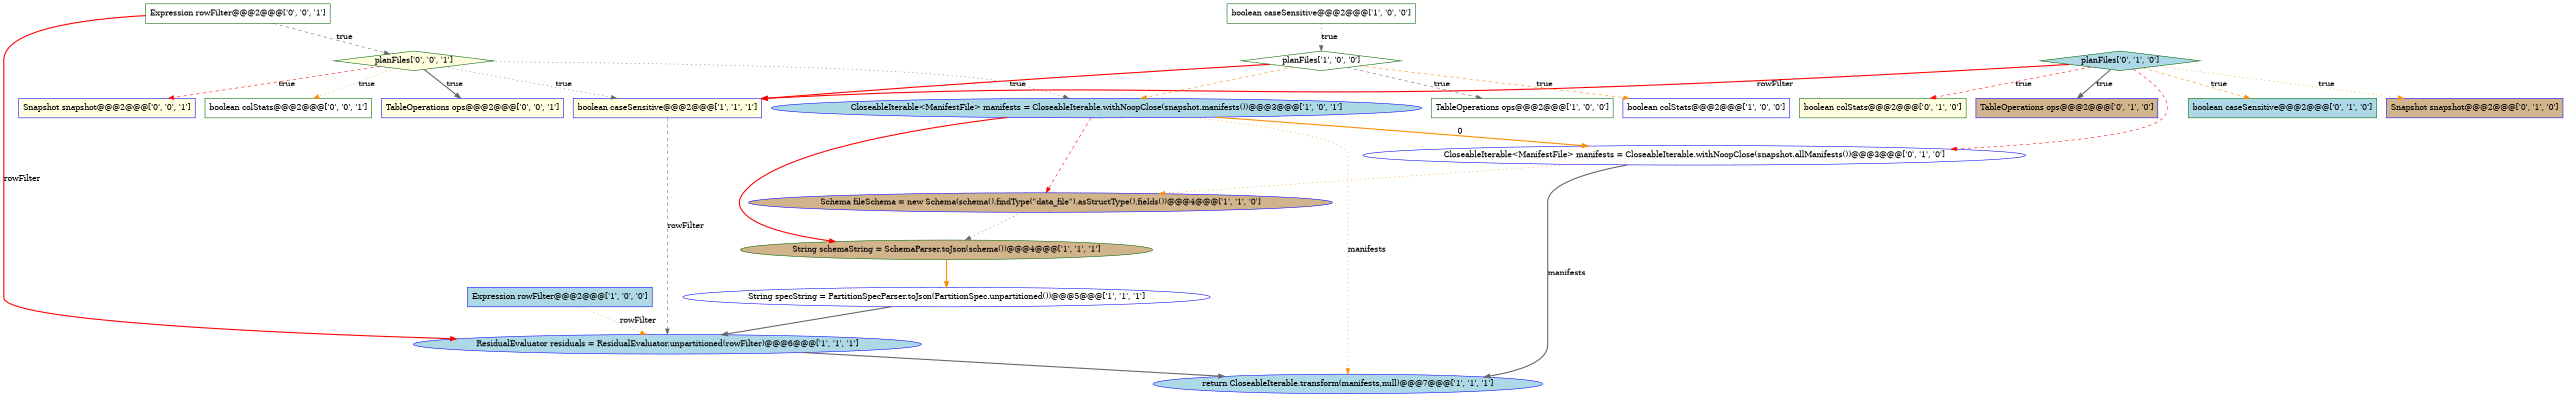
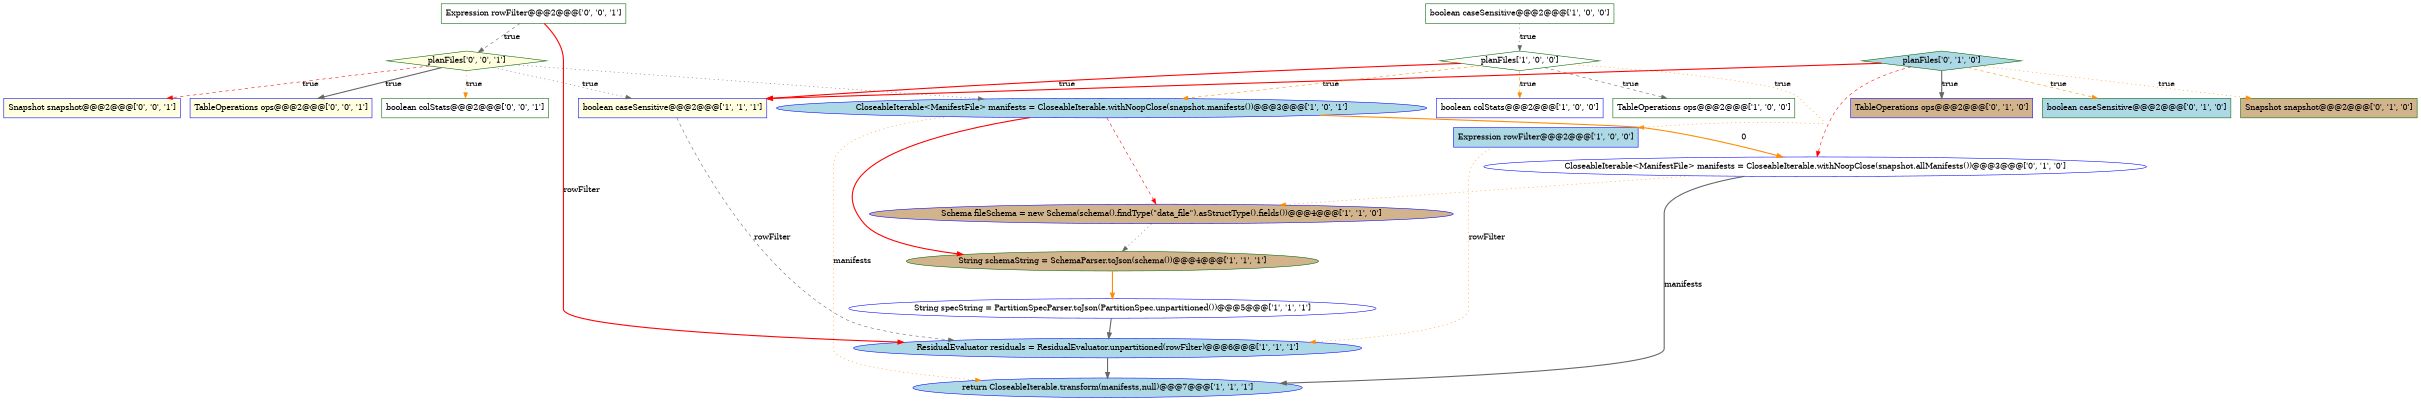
(1775, 84) -> (1331, 84)
none -> (1792, 94)
(1883, 108) -> none
(2475, 108) -> (2329, 108)
